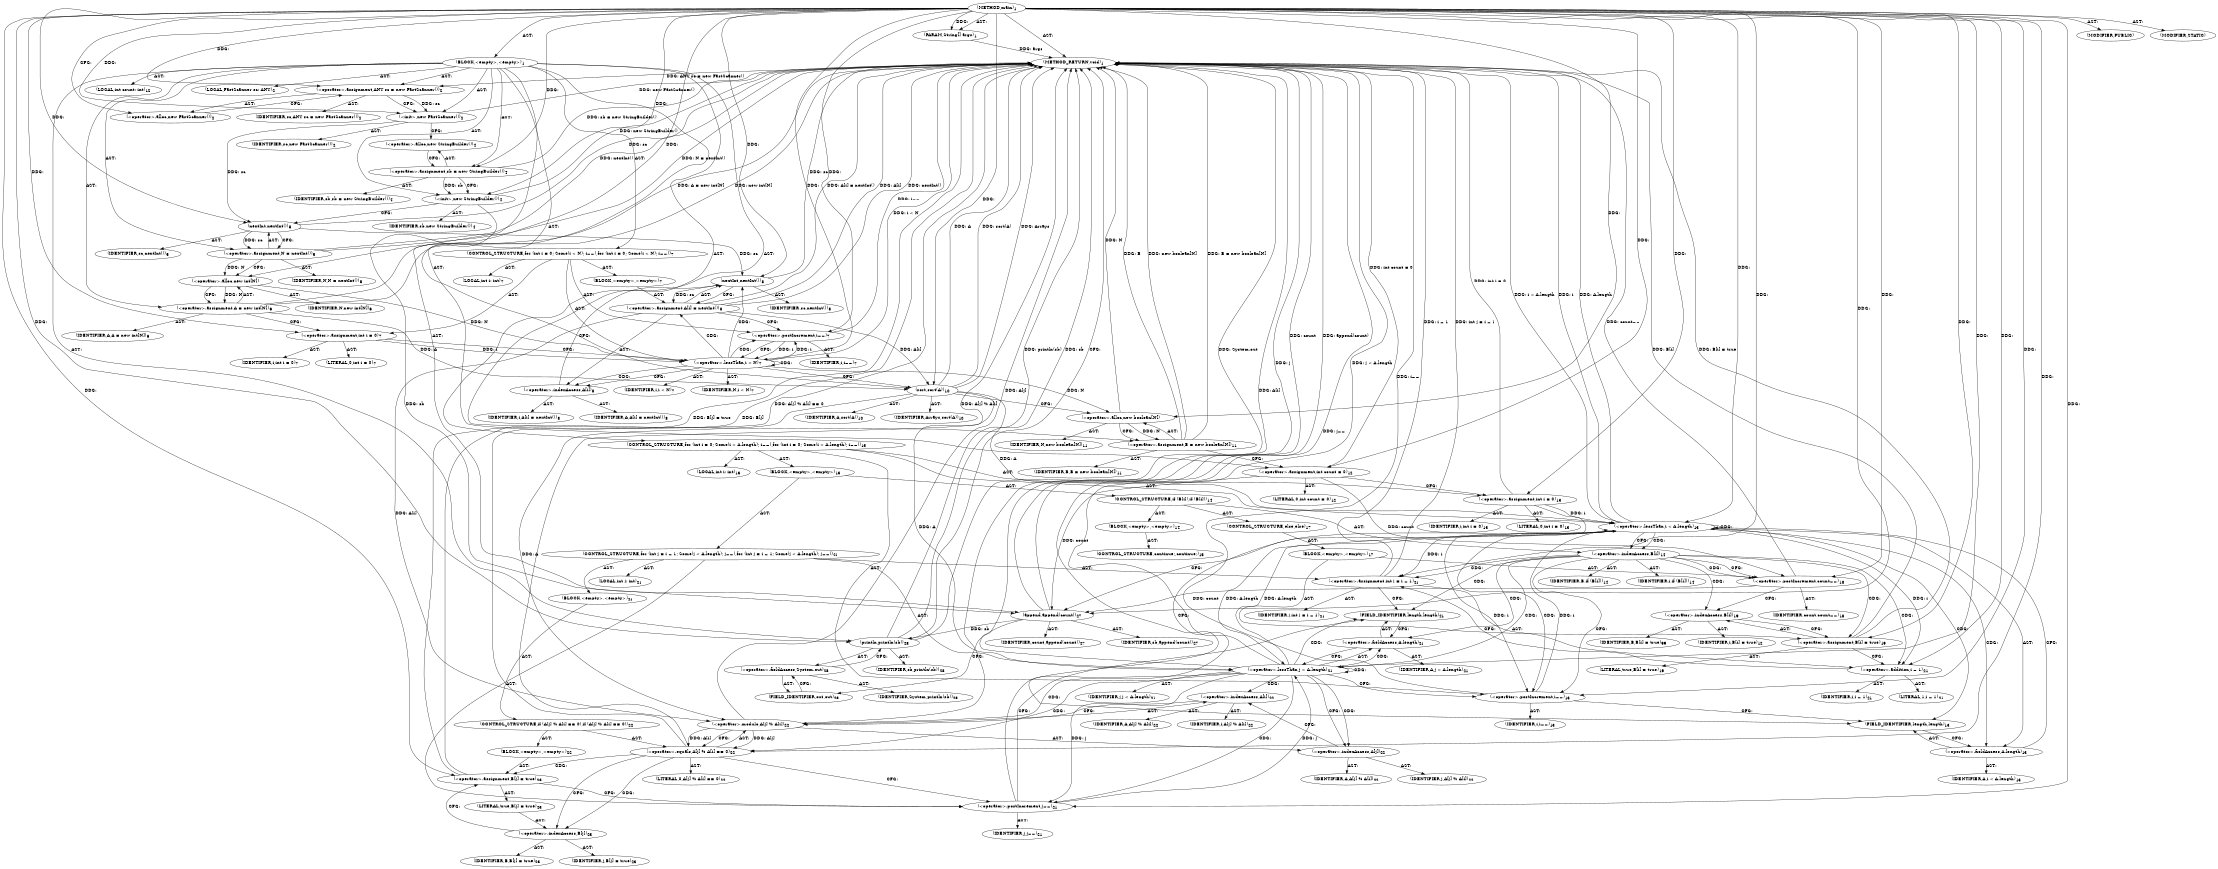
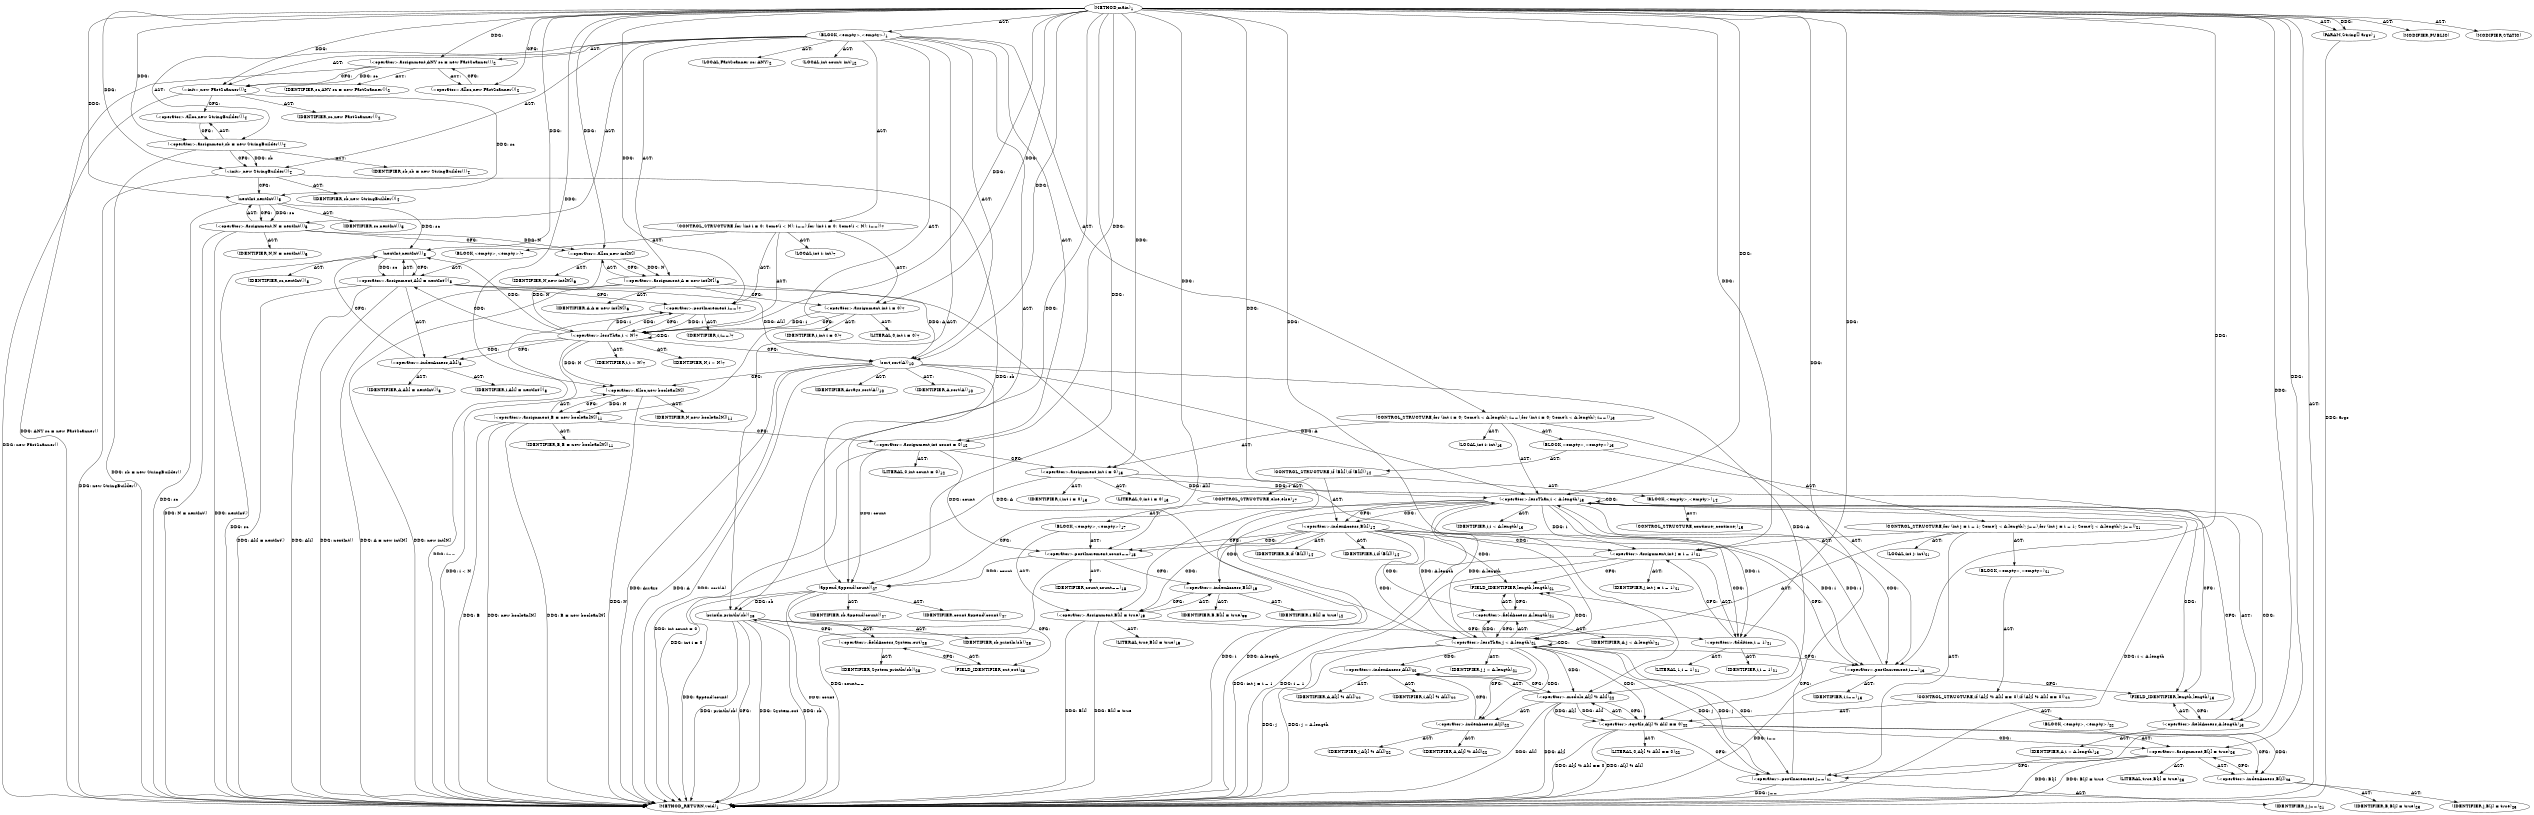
(737, 72) -> (67, 572)
none -> (1490, 527)
(531, 820) -> (2215, 767)
